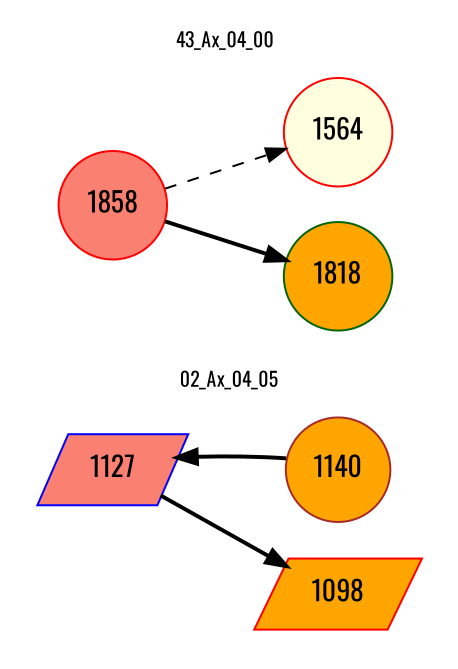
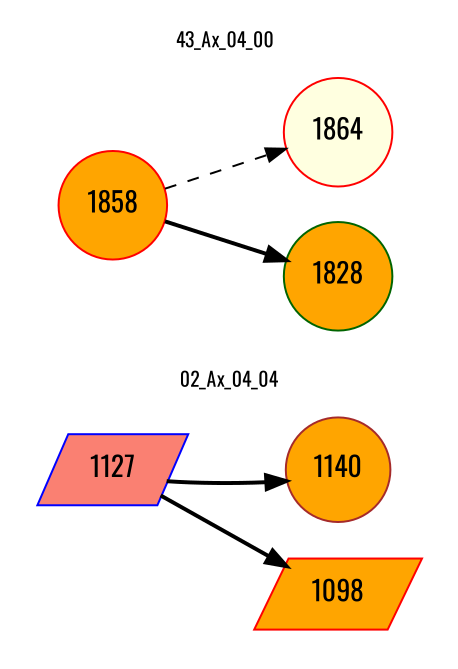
(338, 132) -> (338, 132)
(113, 205) -> (113, 205)
(338, 276) -> (338, 276)
(229, 382) -> (229, 382)
(242, 457) -> (216, 483)
